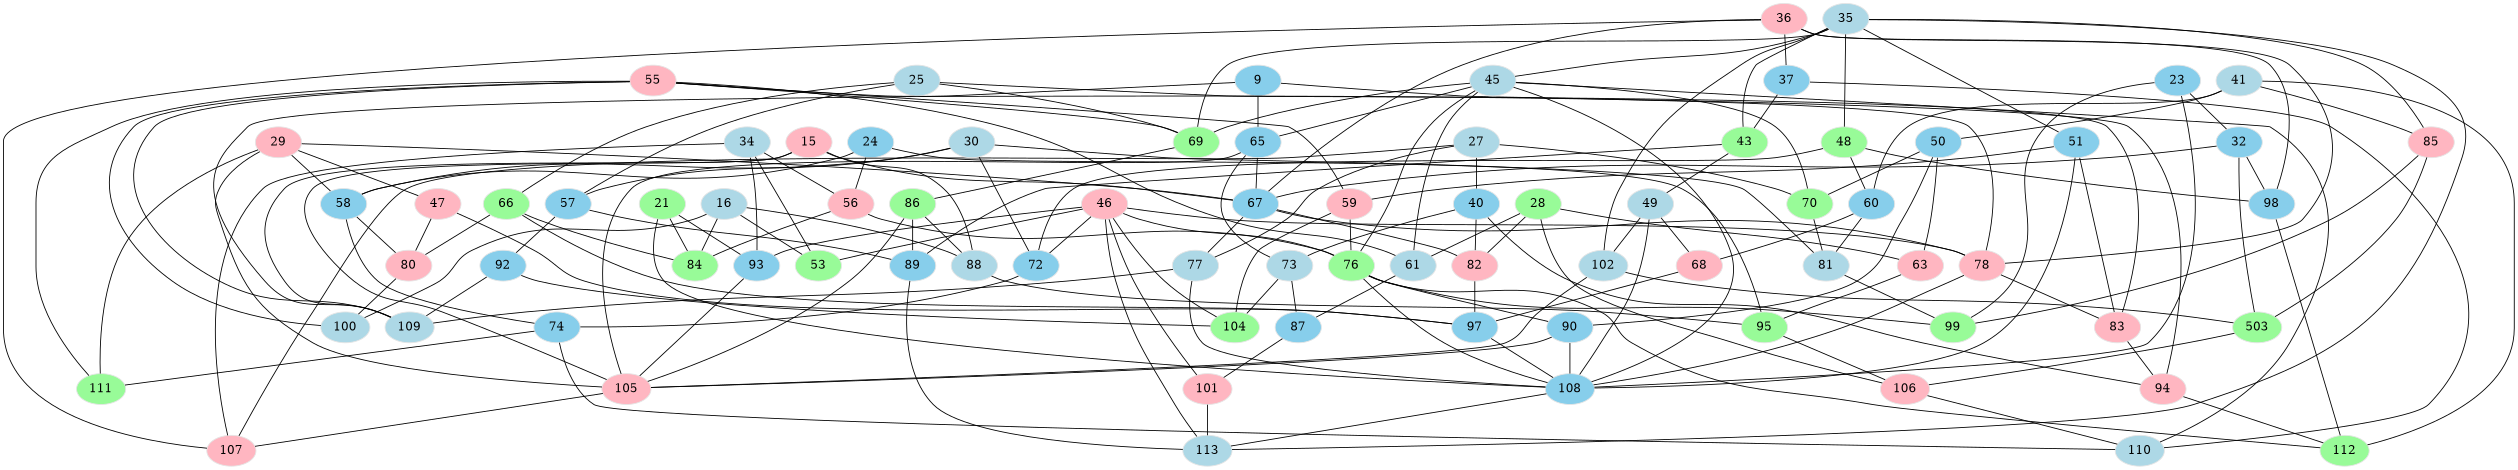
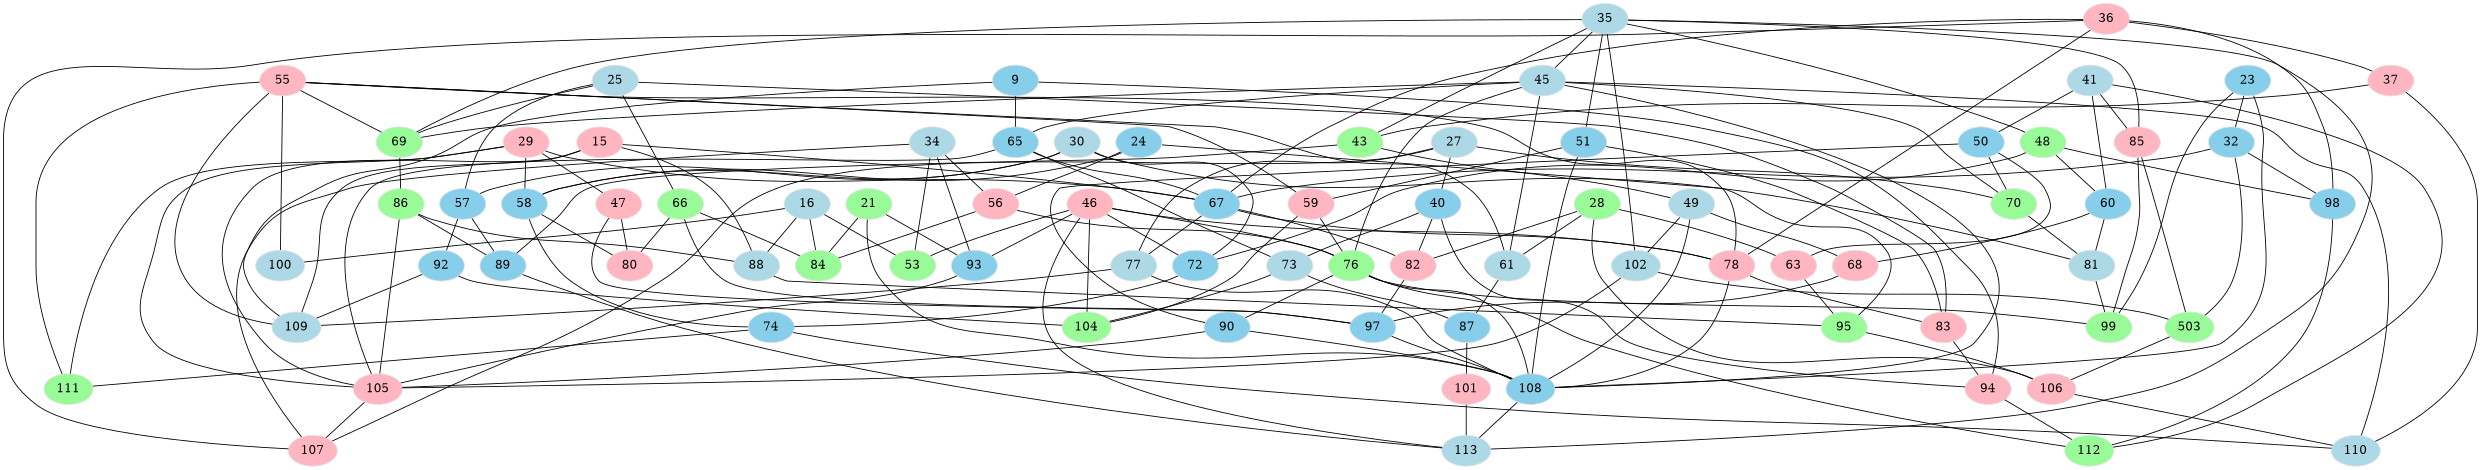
(1787, 81) -> (2391, 81)
(1139, 290) -> none
(373, 300) -> none
